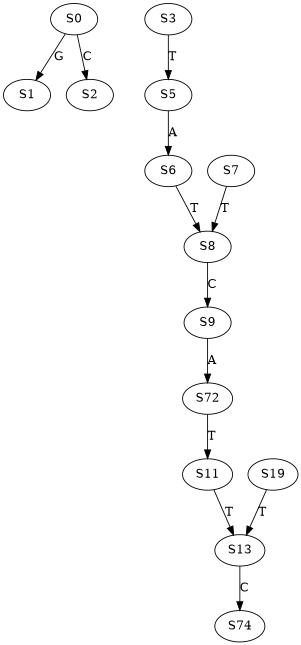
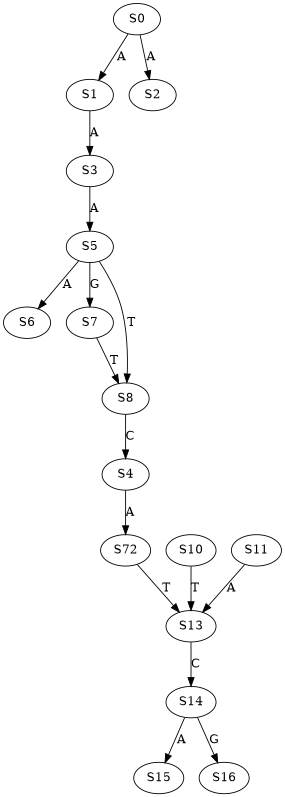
(59, 57) -> (121, 57)
(88, 57) -> (151, 57)
(173, 57) -> (94, 209)
none -> (90, 129)
(186, 205) -> (123, 315)
none -> (90, 280)
(208, 323) -> (126, 474)
(208, 432) -> (155, 585)
(273, 474) -> (191, 550)
(229, 512) -> (231, 588)
(240, 626) -> (191, 702)
none -> (159, 778)
none -> (224, 778)
